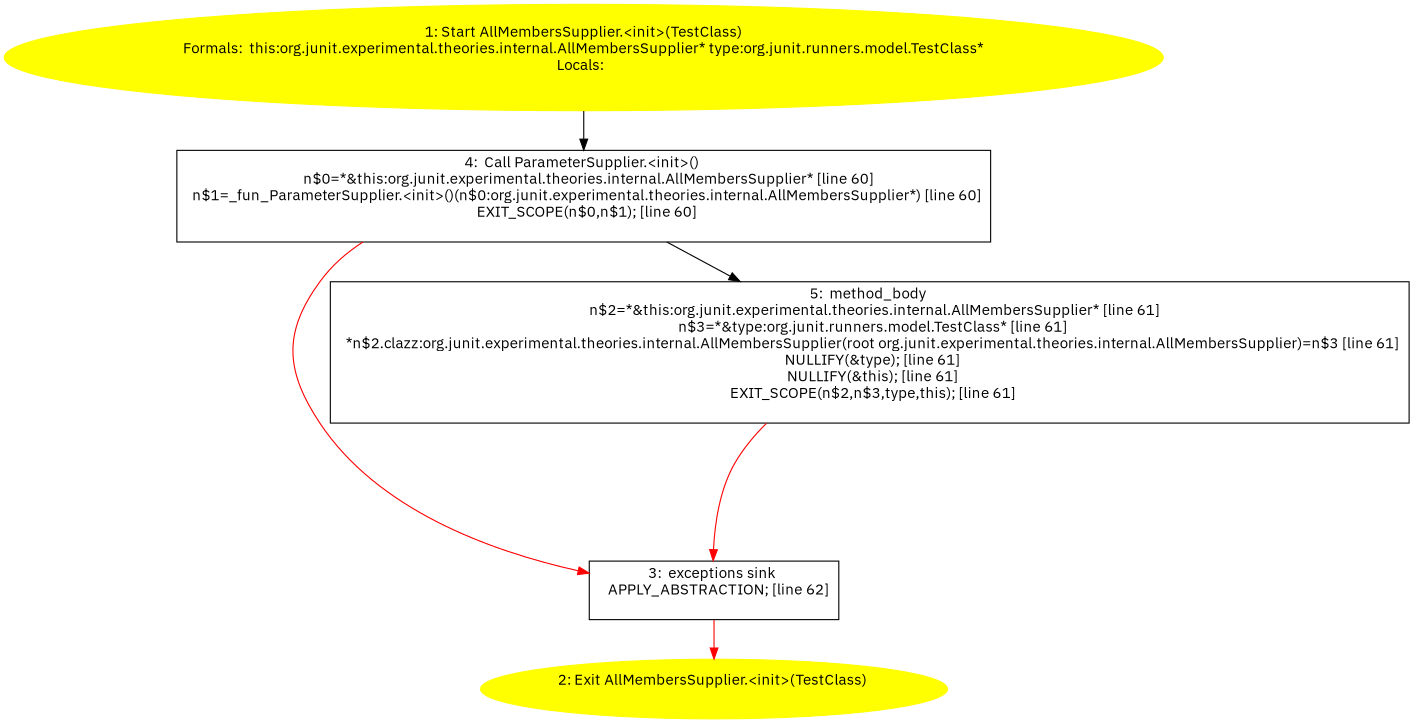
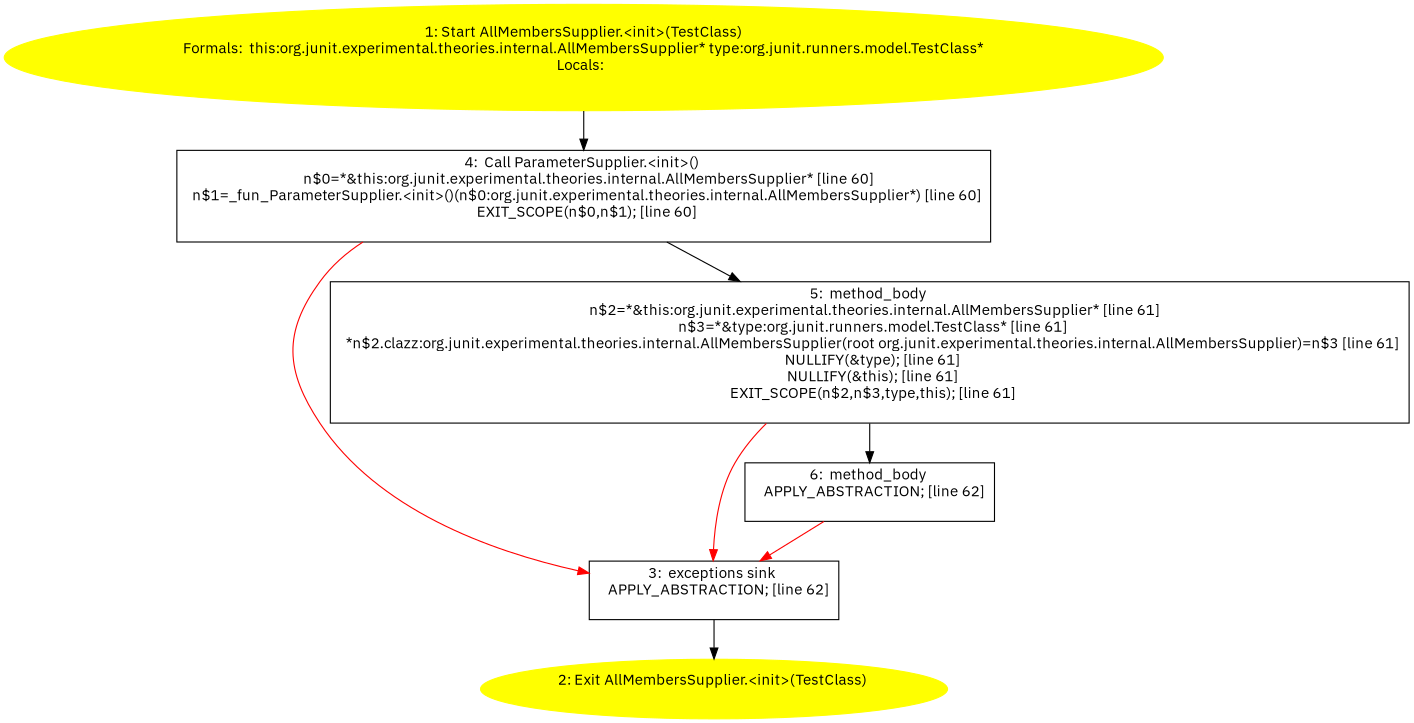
none -> (870, 492)
(714, 634) -> (714, 634)
